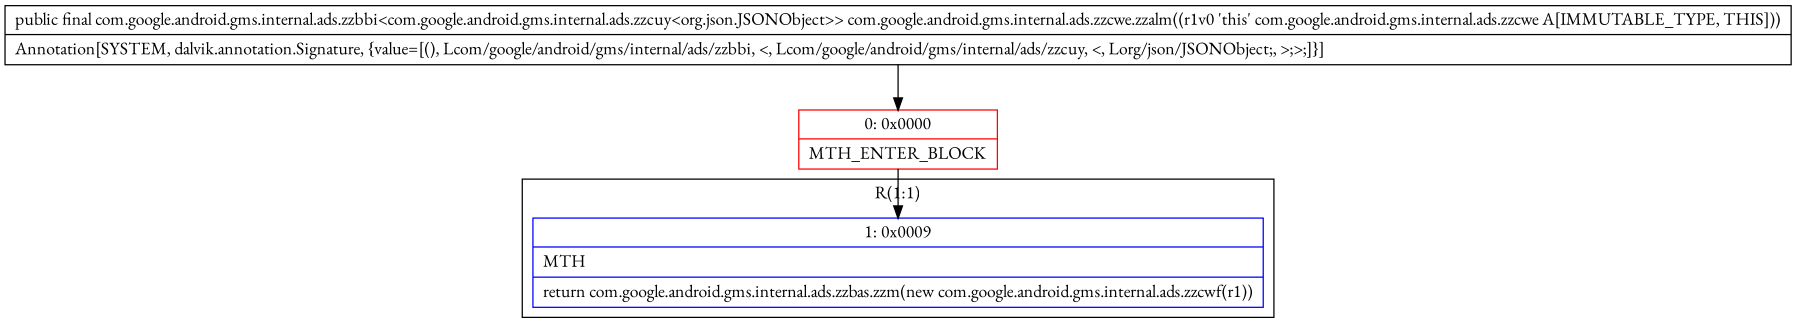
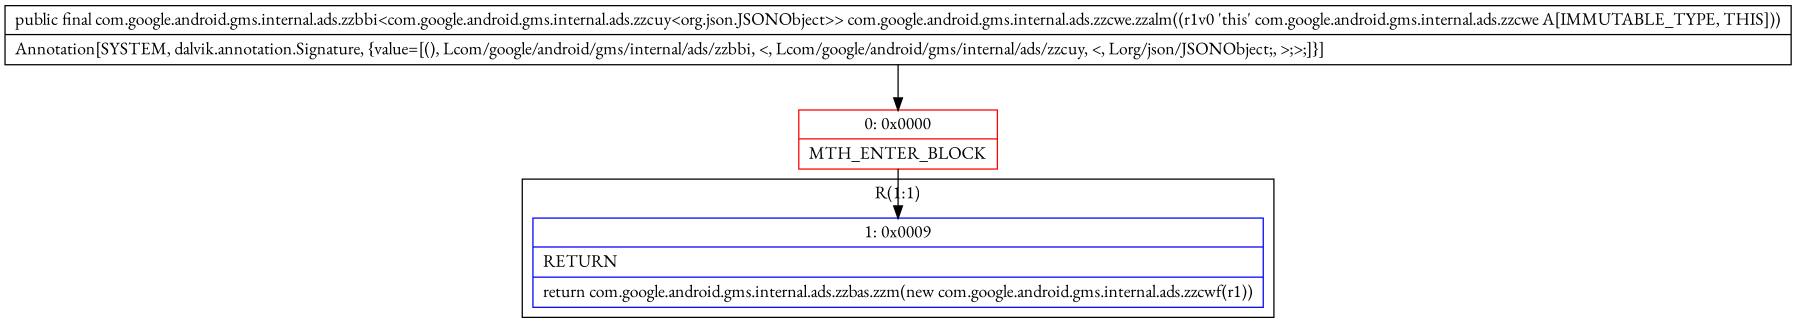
(564, 261) -> (581, 261)
